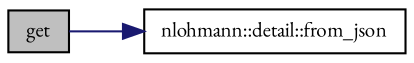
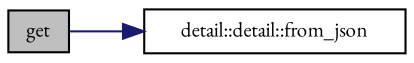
(275, 31) -> (275, 31)
